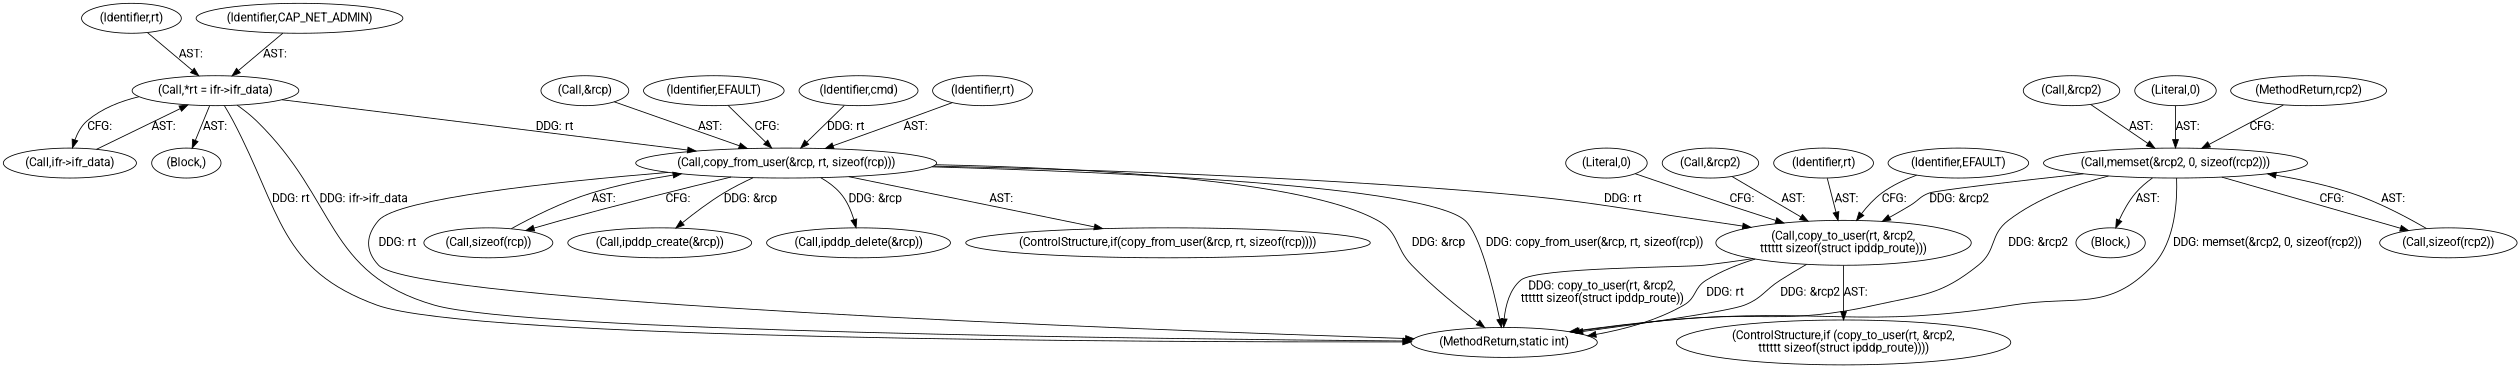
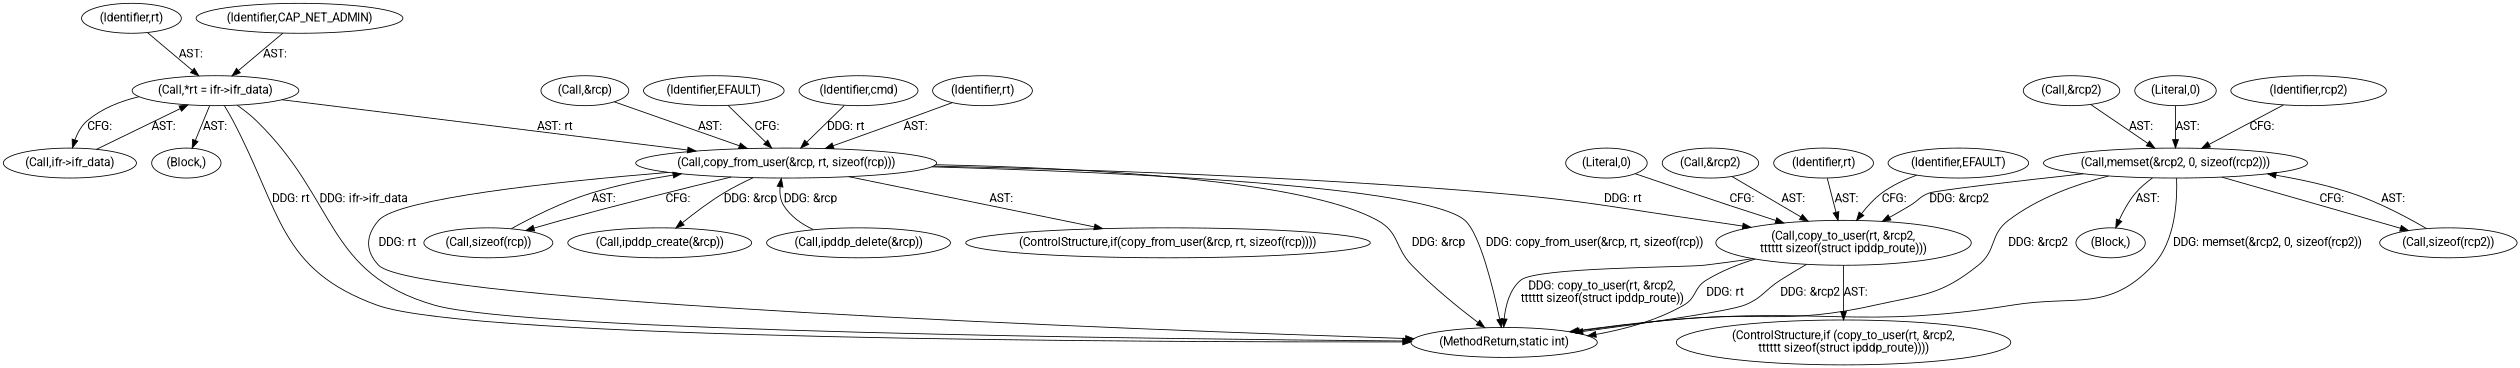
(2309, 91) -> (2309, 91)
(555, 127) -> (555, 127)
(842, 195) -> (790, 213)
